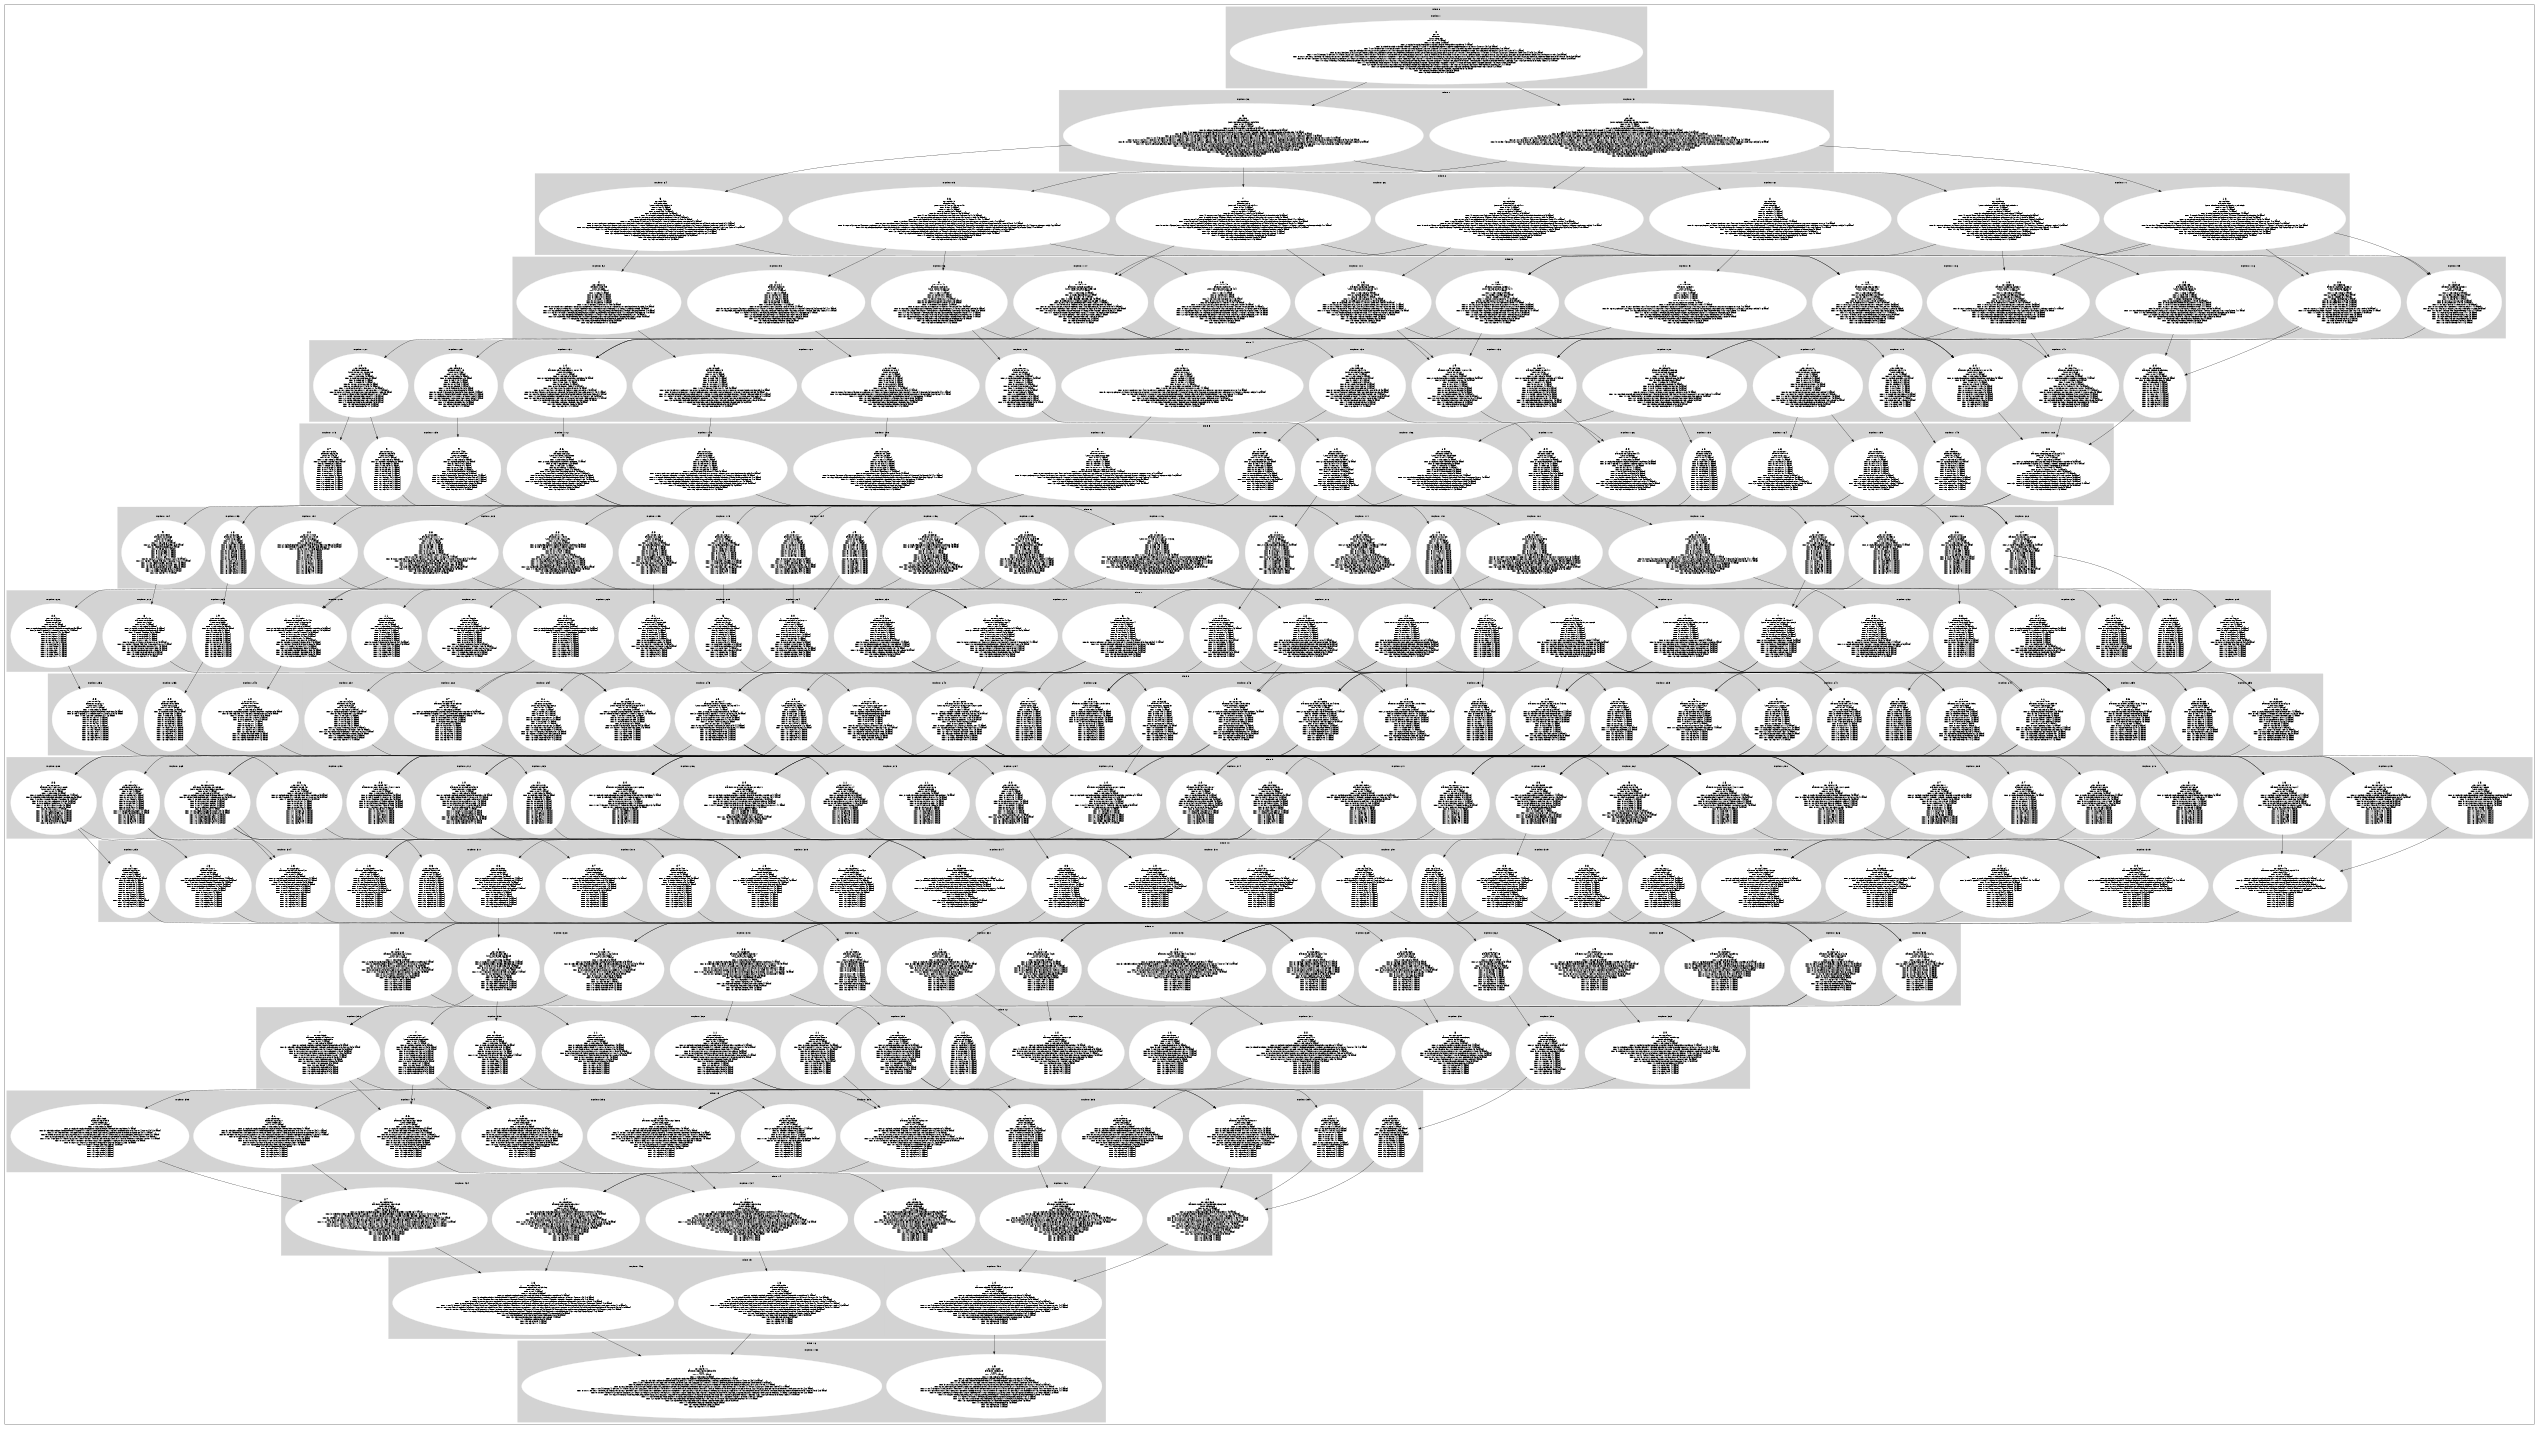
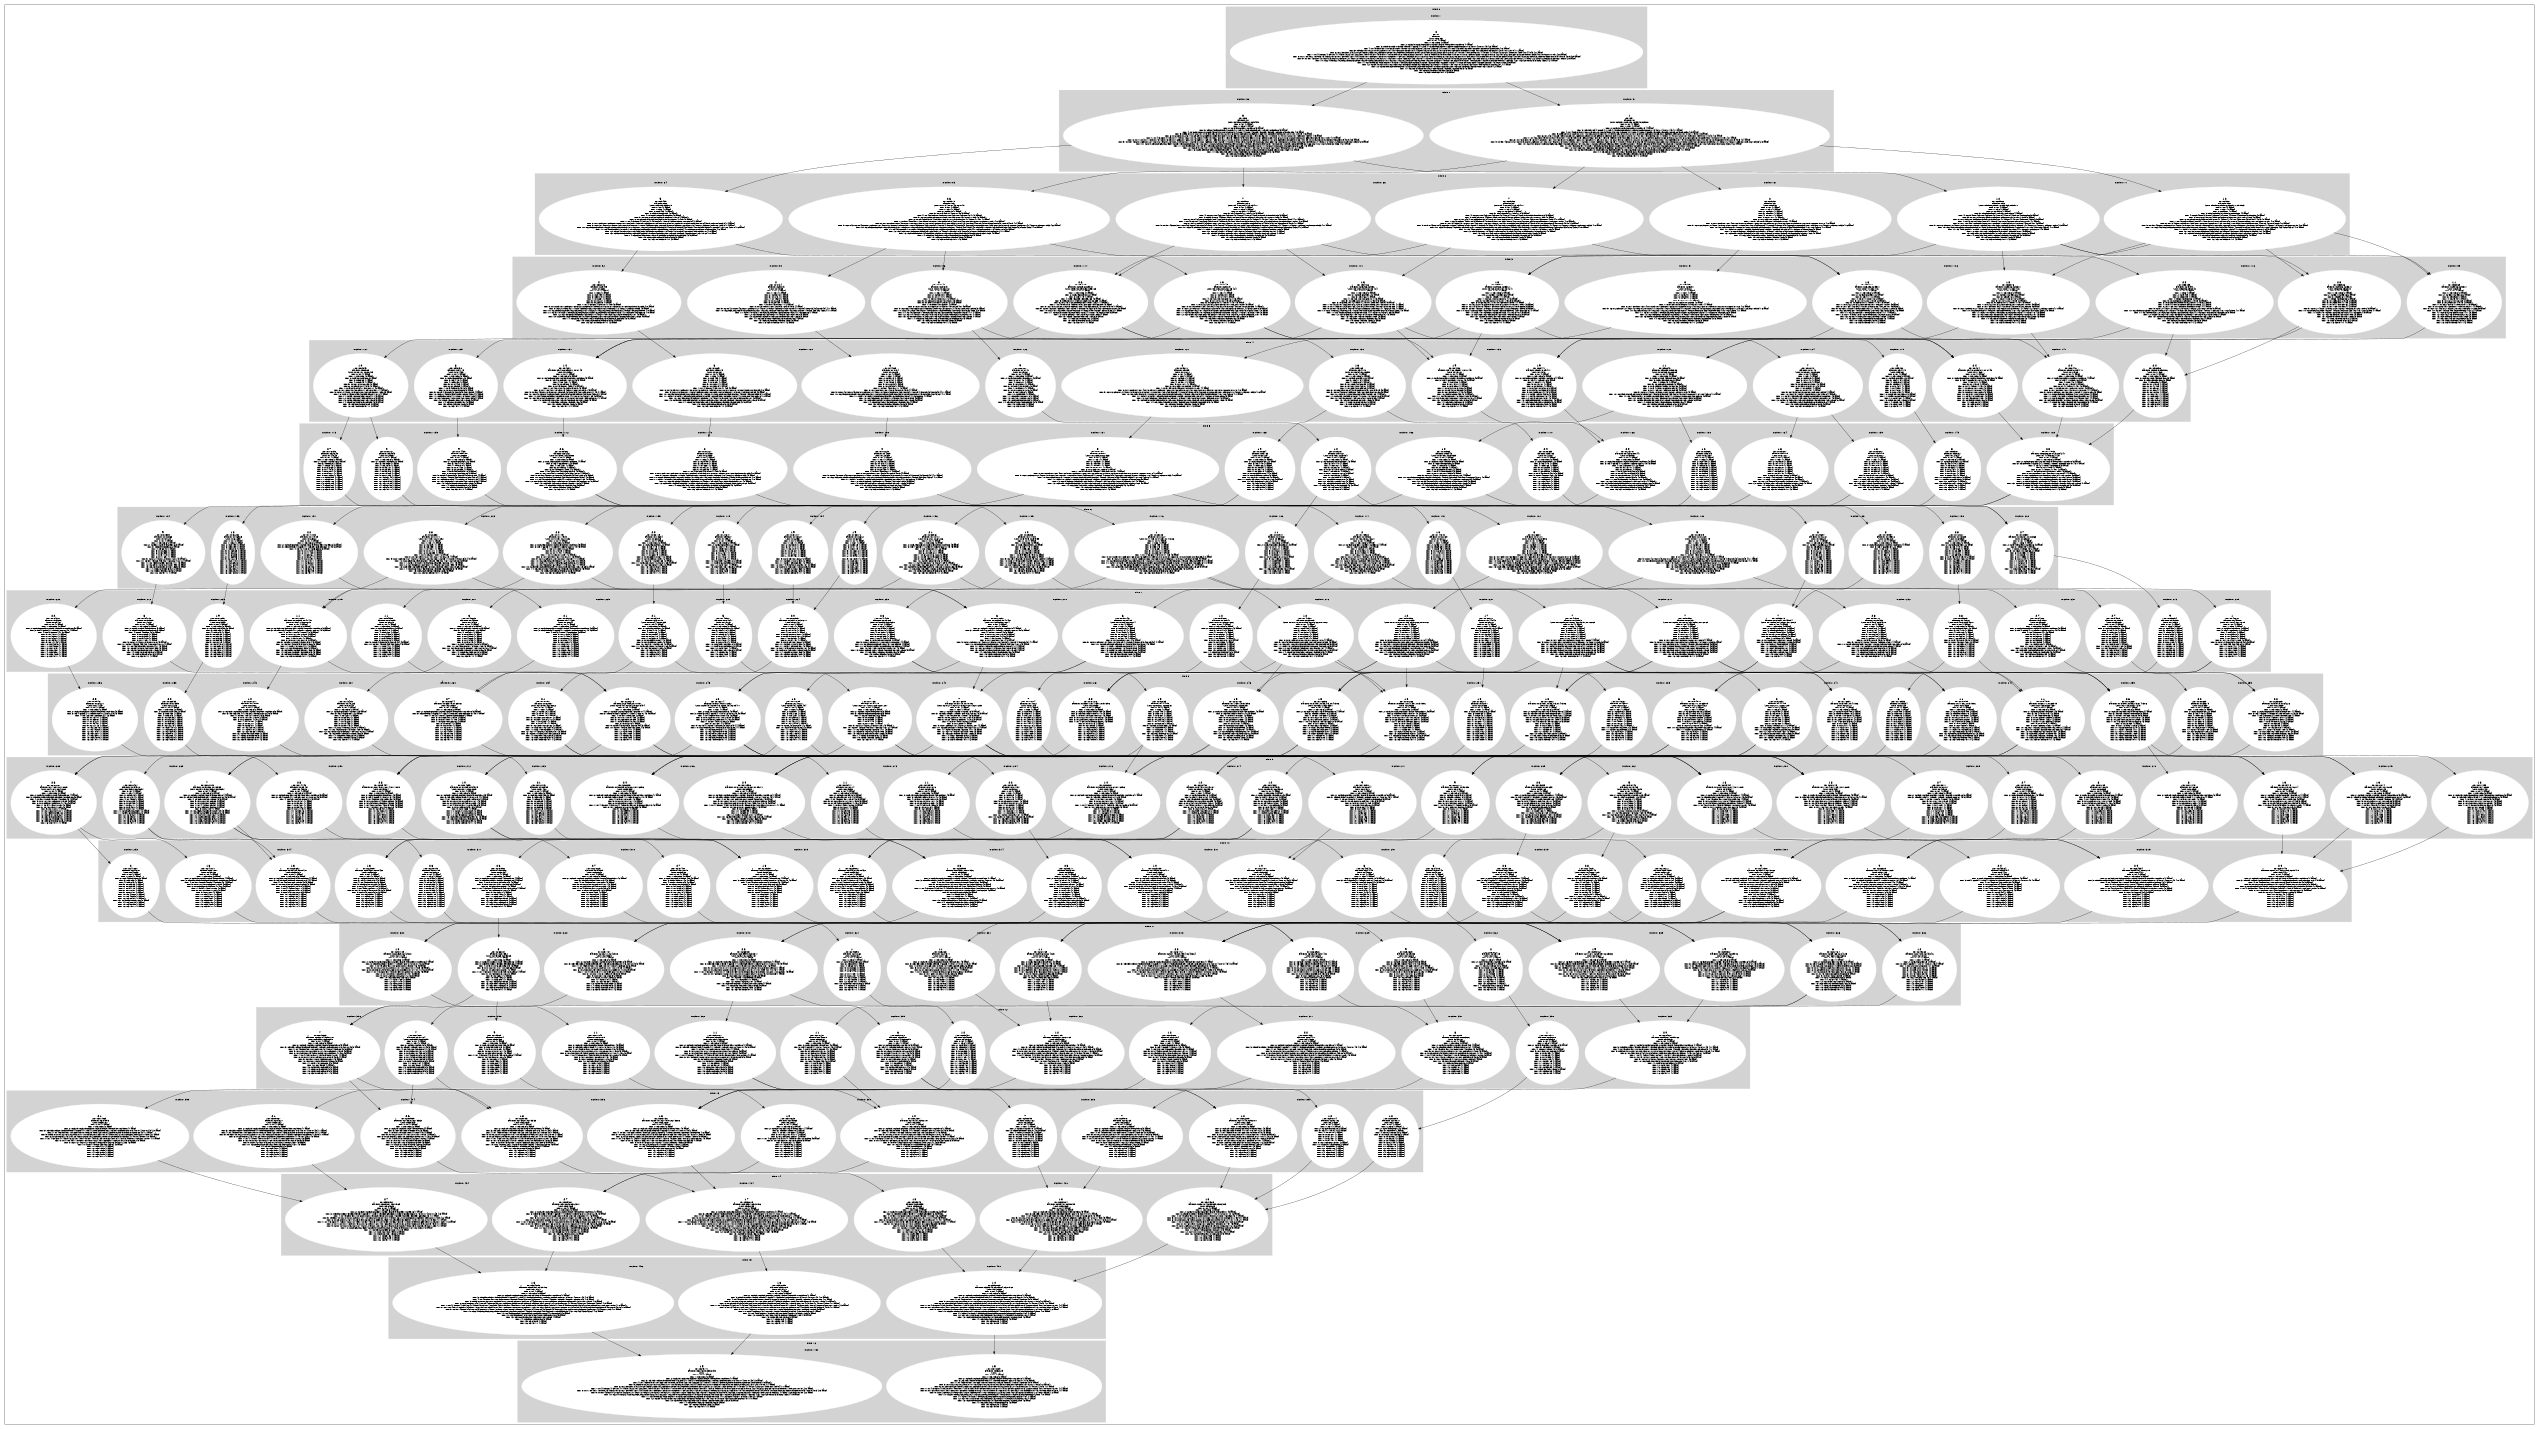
(448, 683) -> (448, 683)
